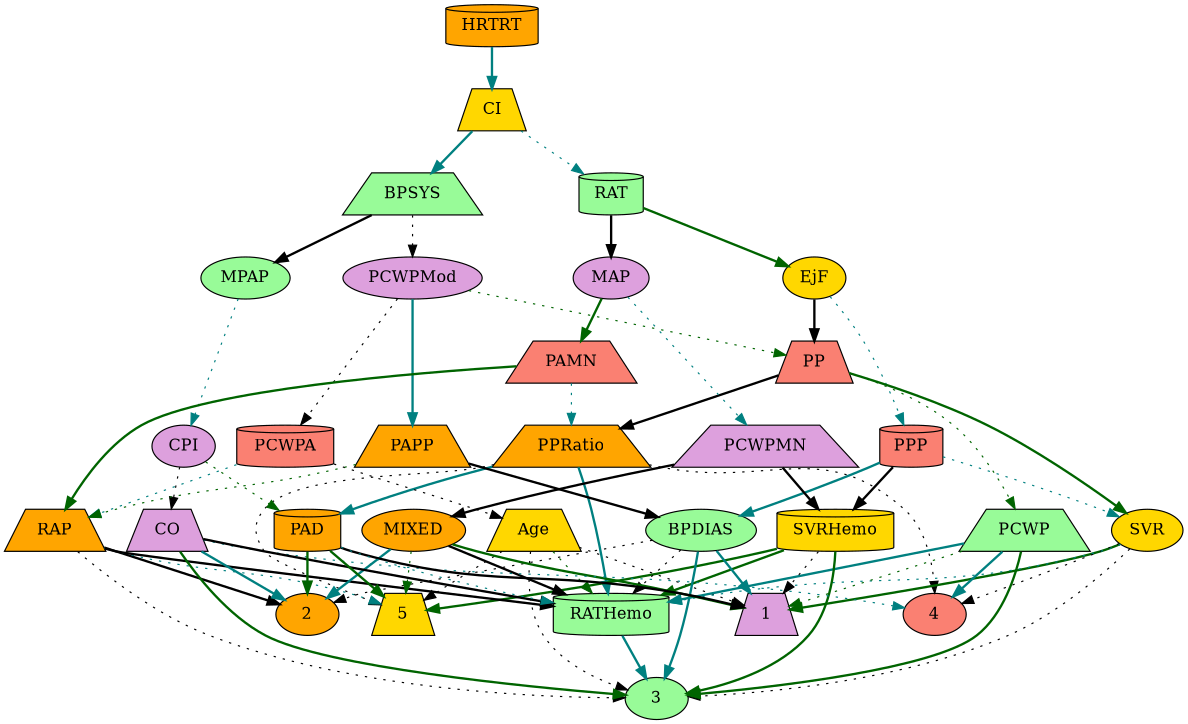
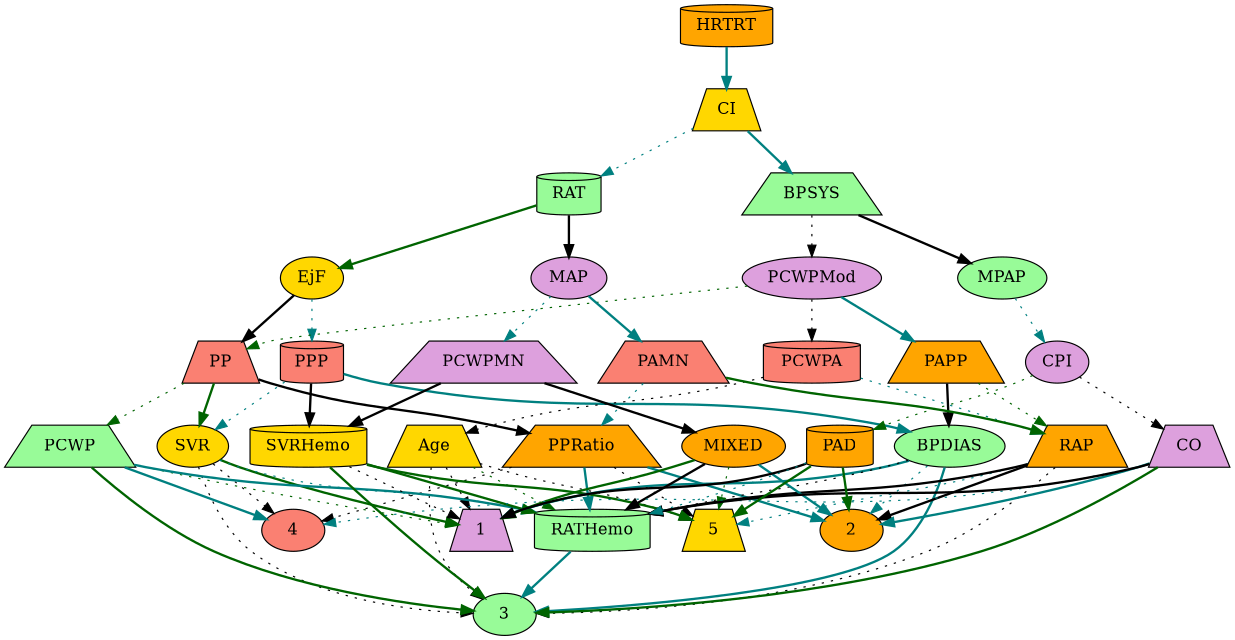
(597, 309) -> (610, 315)
(425, 485) -> (730, 492)
(545, 560) -> (914, 477)
